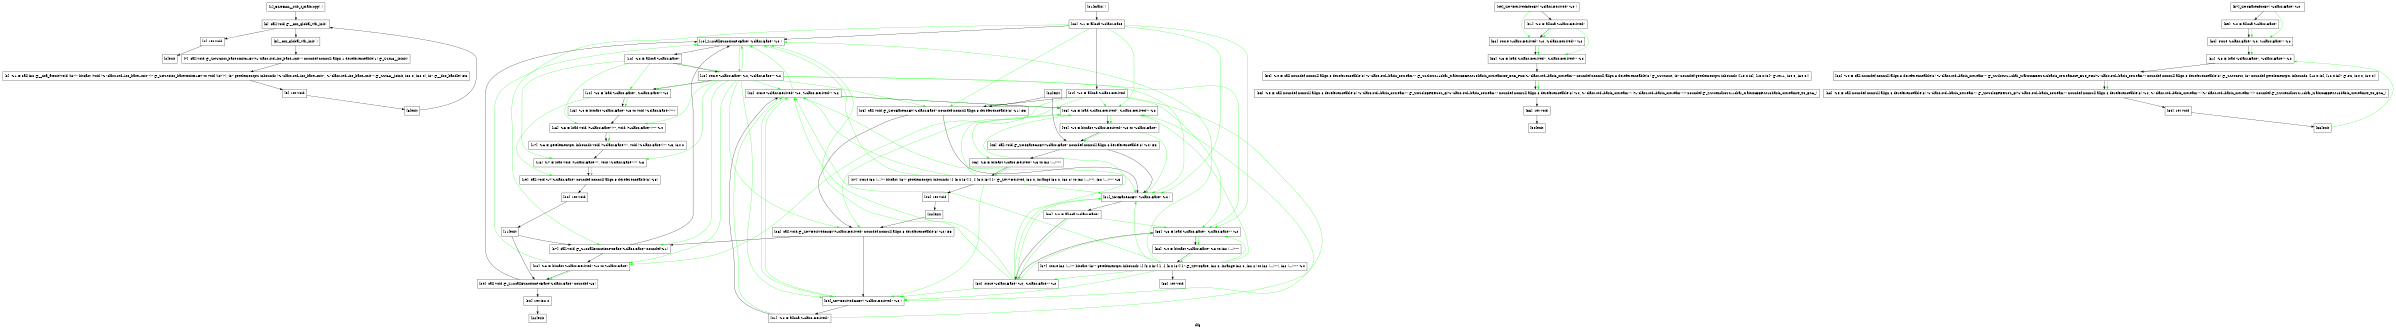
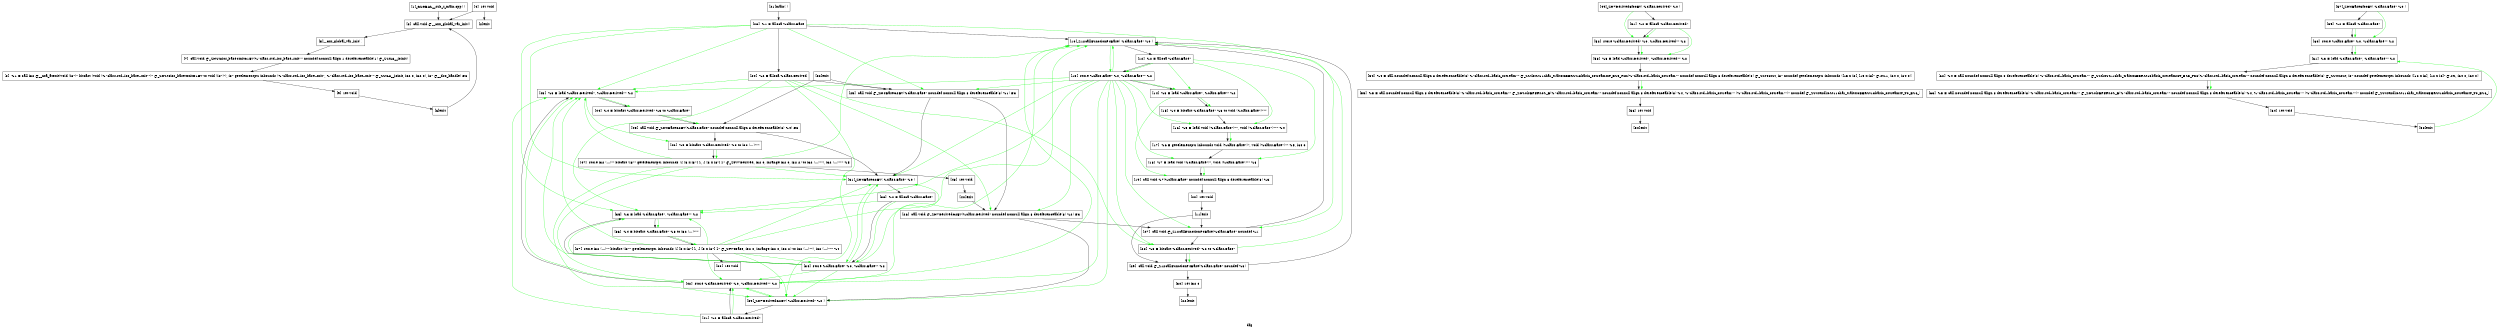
(251, 33) -> (462, 15)
none -> (864, 84)
(1167, 157) -> none
